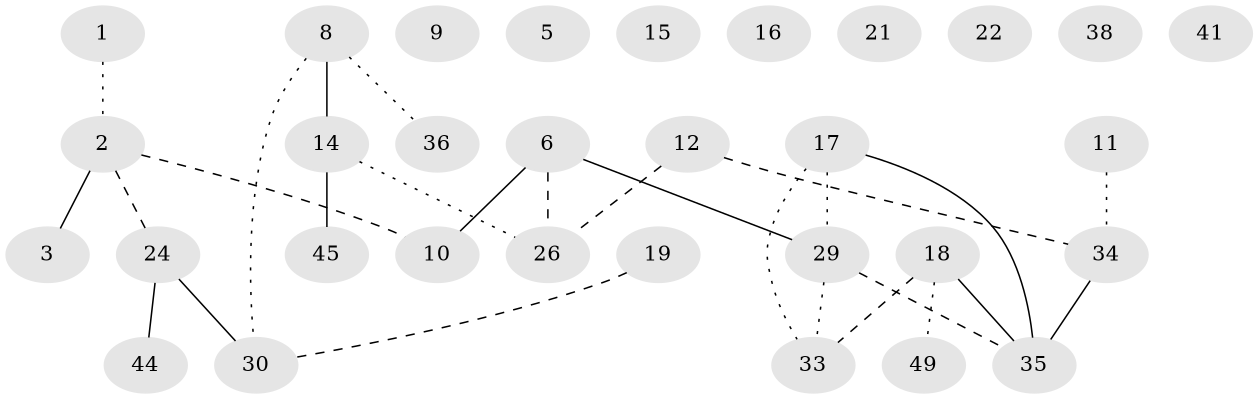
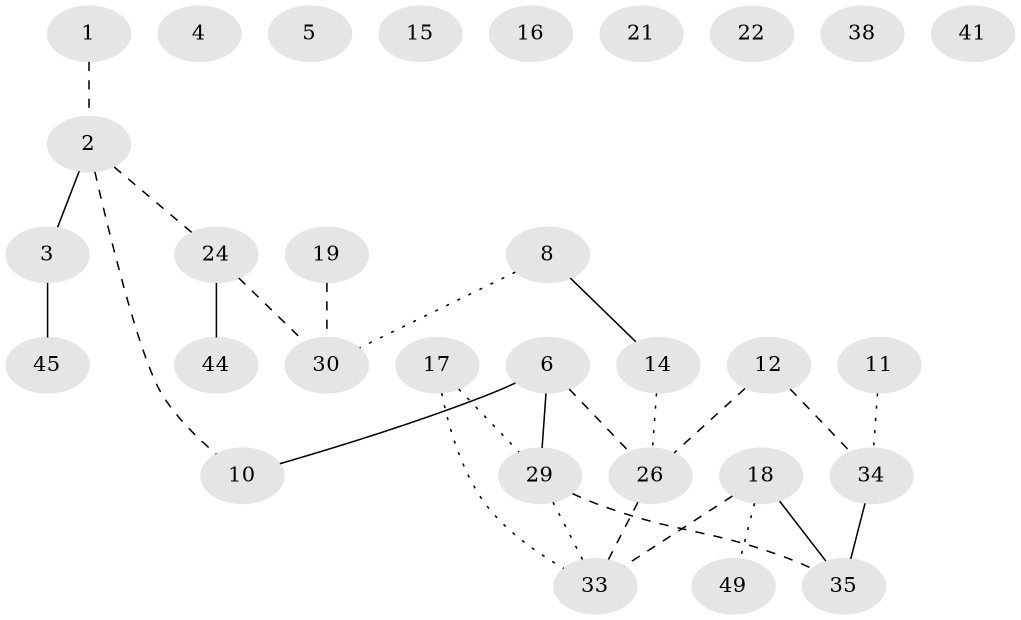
(437, 34) -> (200, 34)
(103, 89) -> (89, 89)
(437, 144) -> none
(327, 197) -> (48, 310)
(978, 212) -> none
(207, 310) -> (271, 310)
none -> (623, 531)
